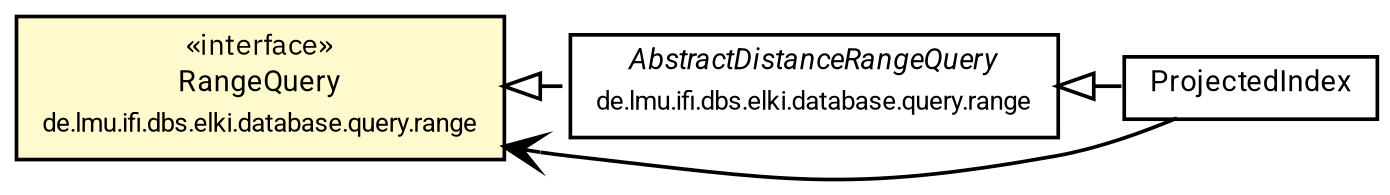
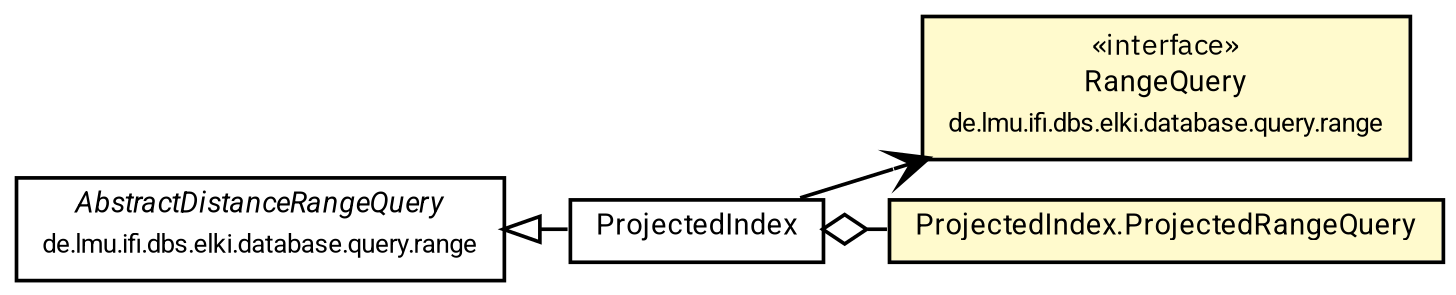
(554, 86) -> none
none -> (1165, 229)
